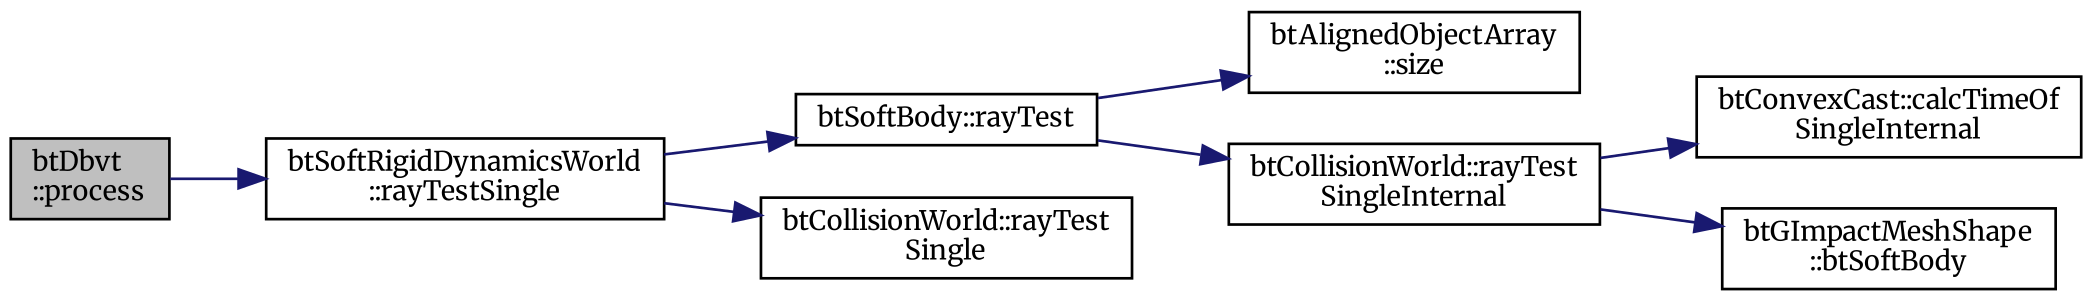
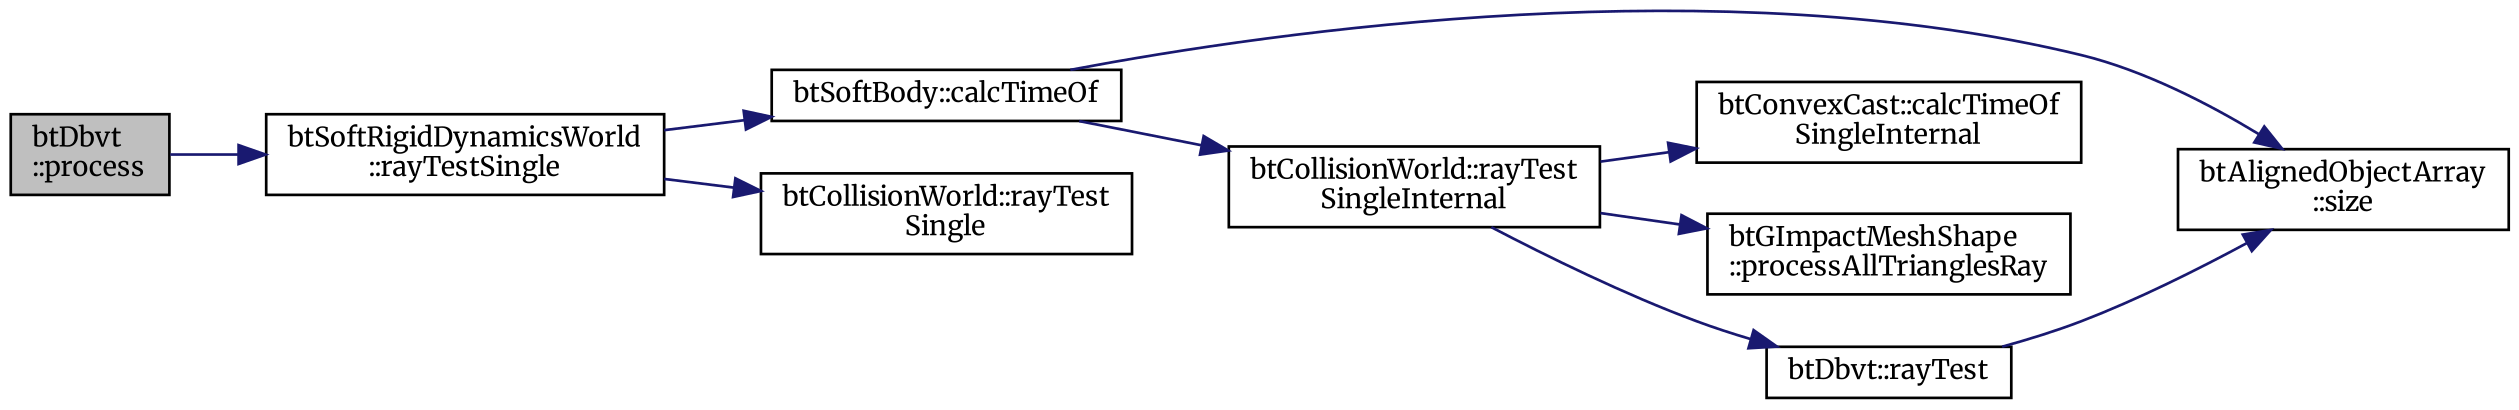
(946, 120) -> (946, 95)
(1889, 249) -> (1889, 254)
none -> (1889, 372)
